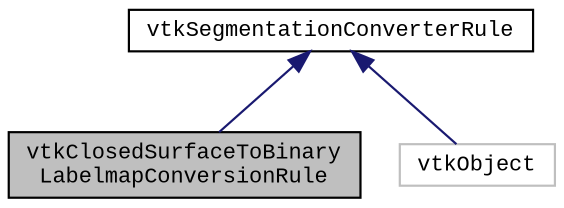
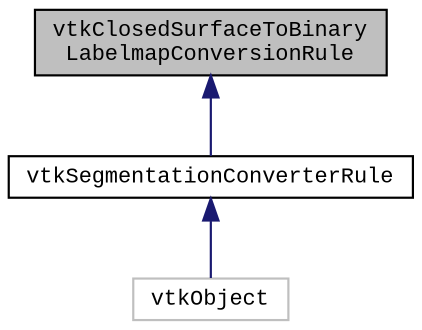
(256, 99) -> (211, 127)
